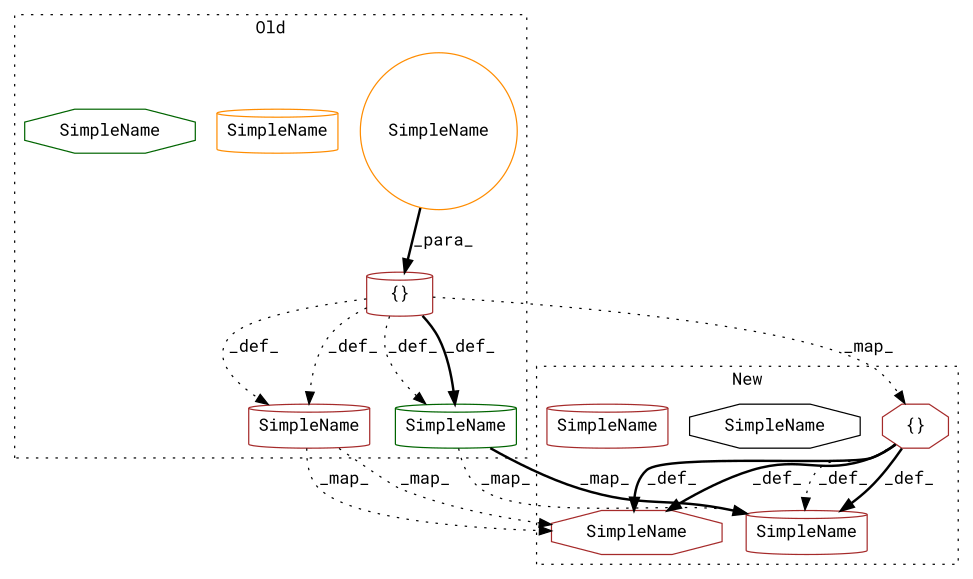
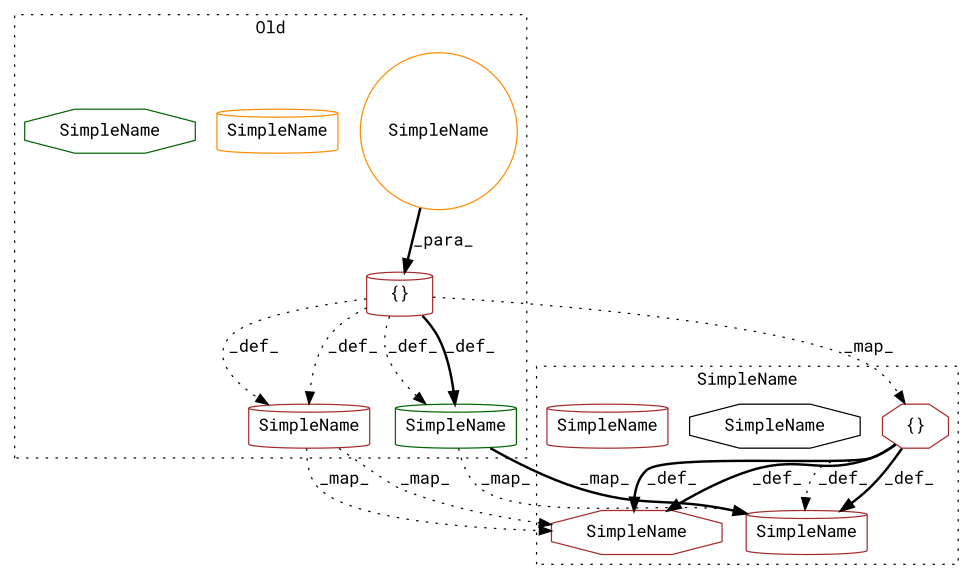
(747, 380) -> (747, 380)
